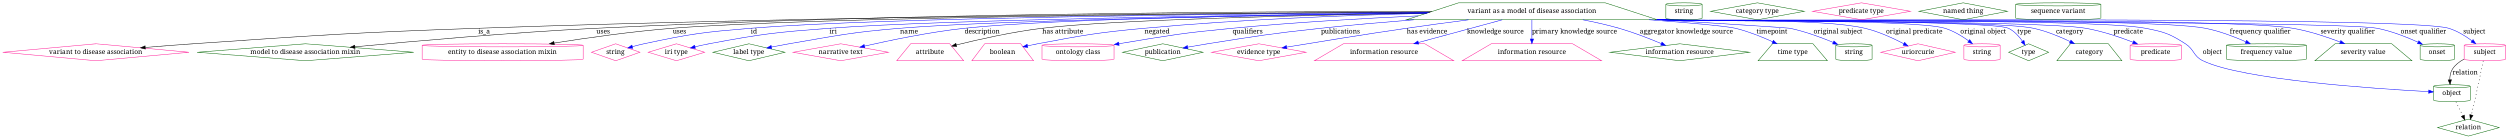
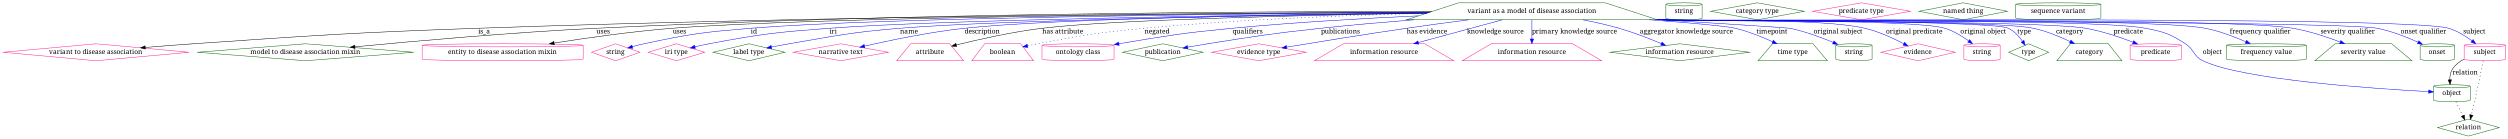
(1226, 22) -> (1226, 22)
(1918, 52) -> (1918, 52)
